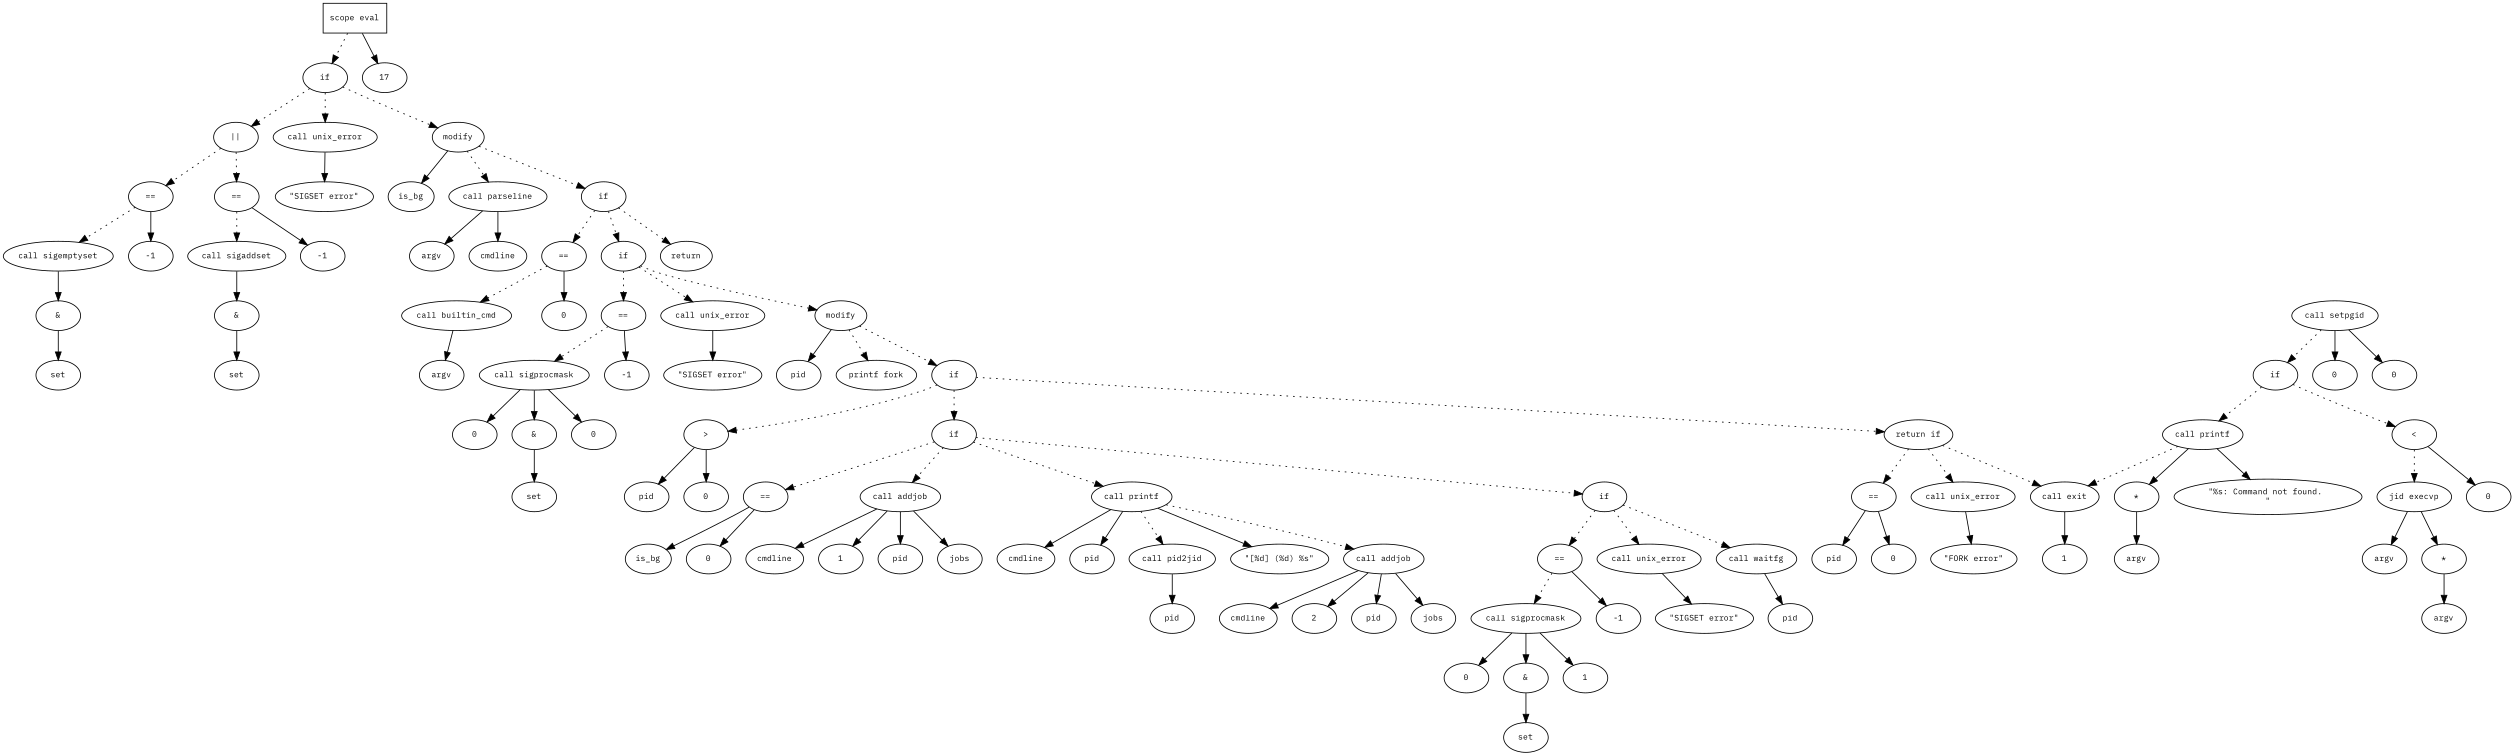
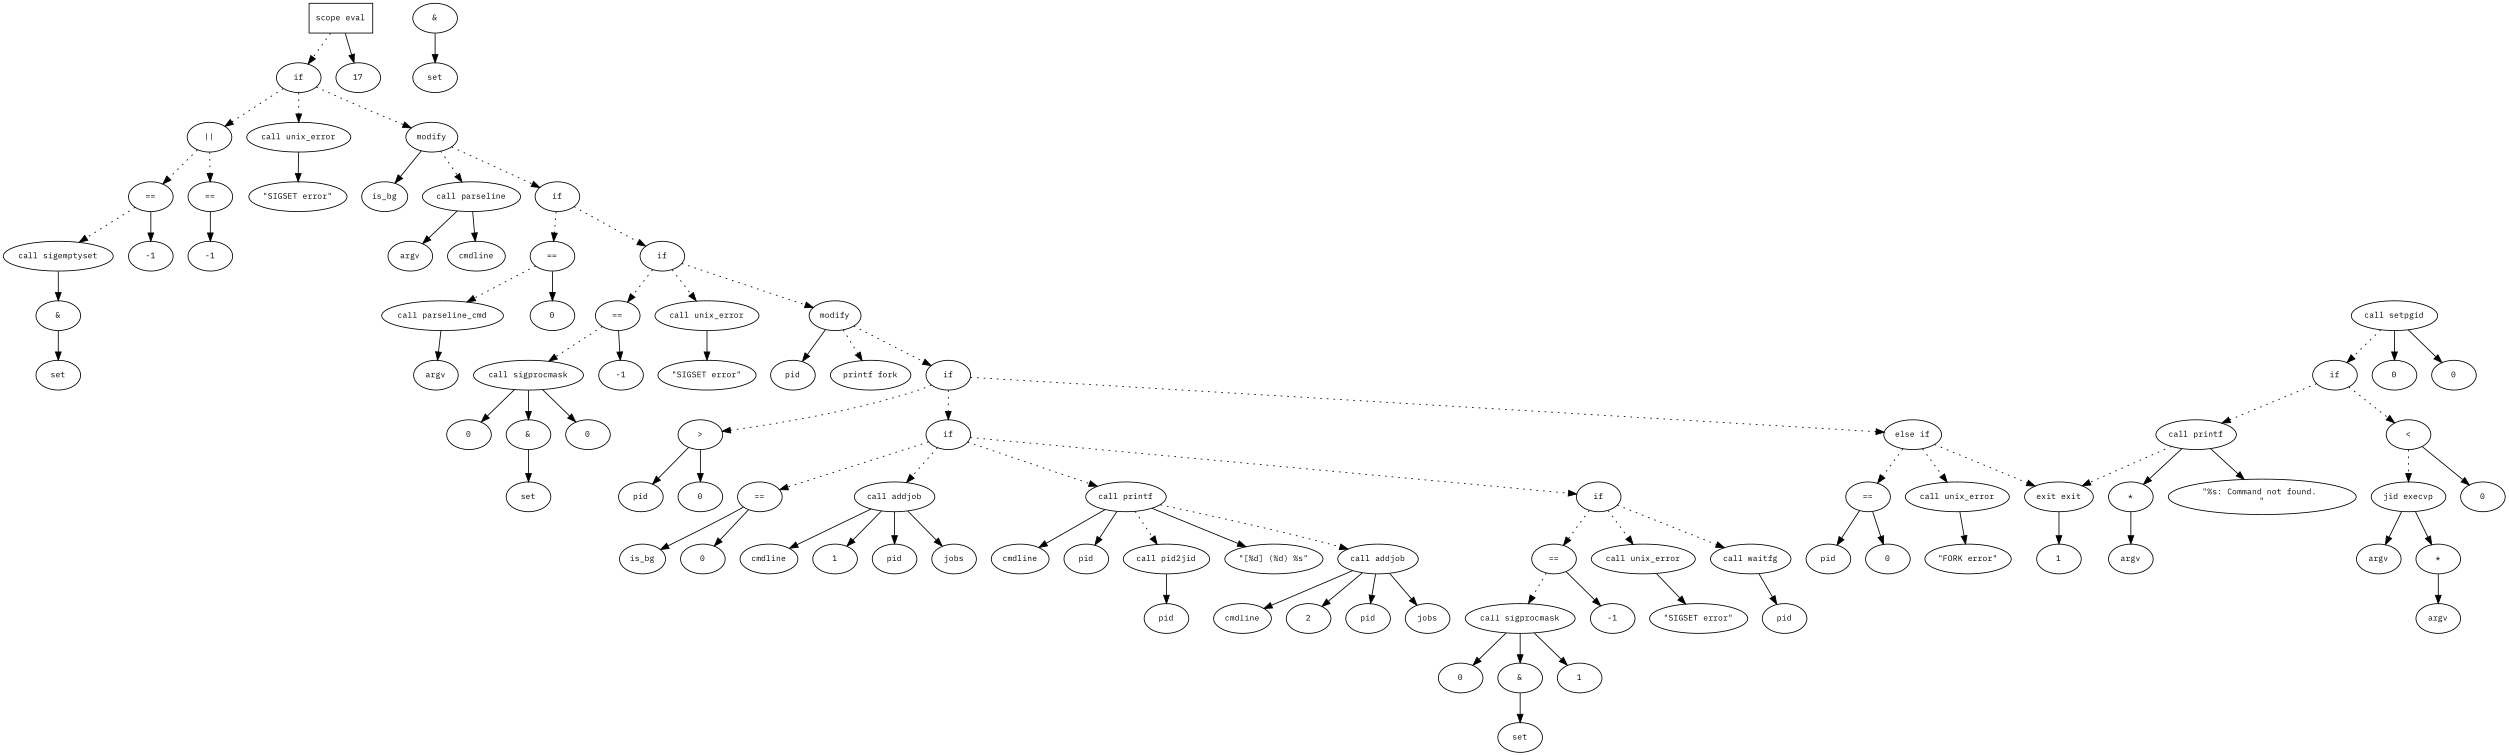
(237, 256) -> none
(686, 256) -> none
(457, 316) -> (443, 316)
(1918, 435) -> (1913, 435)
(2065, 497) -> (2059, 497)
